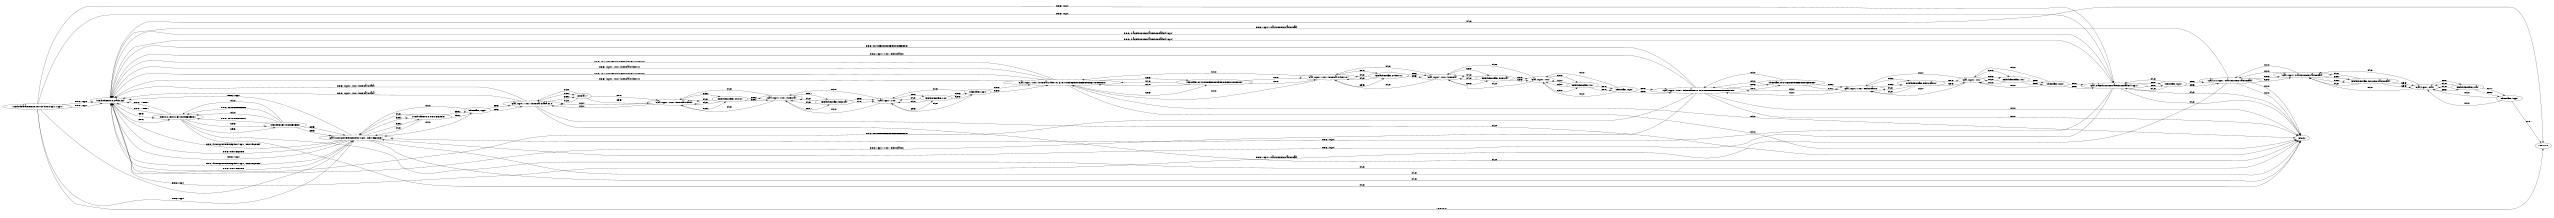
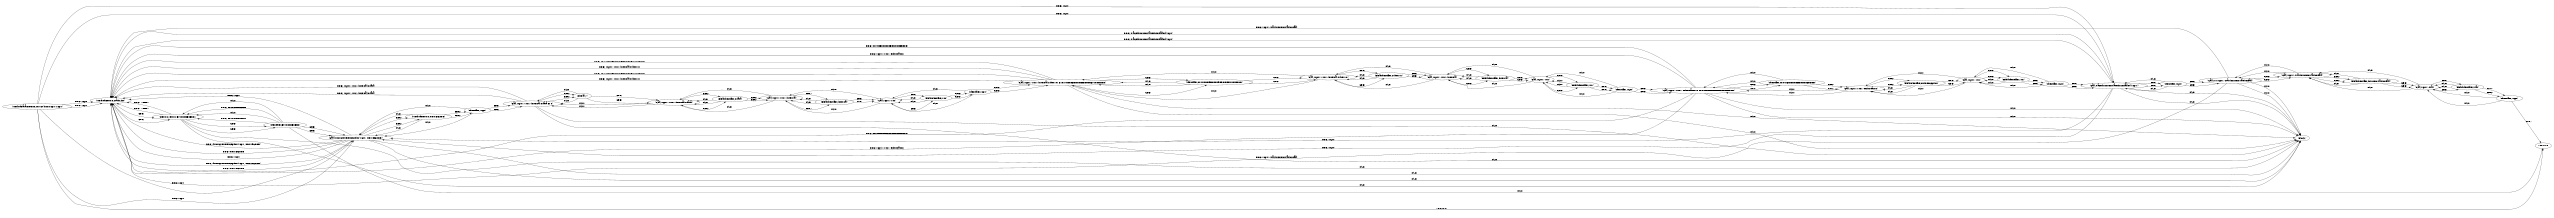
(1356, 22) -> (1420, 192)
(1921, 83) -> (1921, 83)
(730, 99) -> (730, 99)
